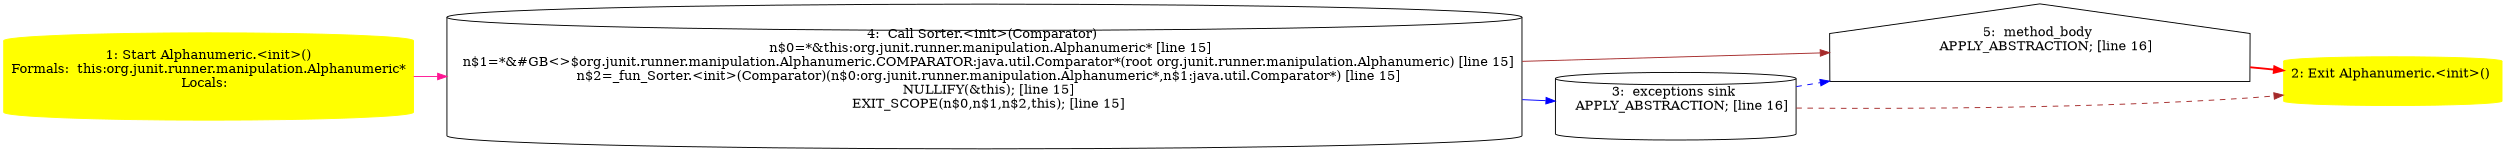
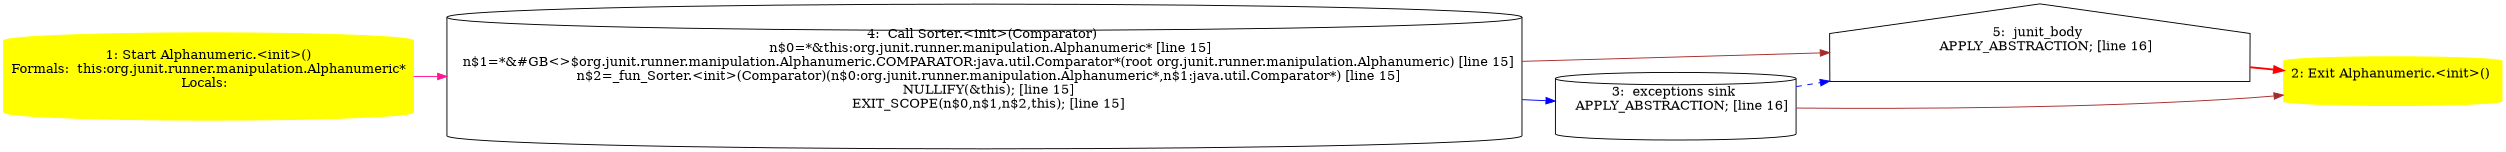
(2040, 47) -> (2040, 47)
(2035, 107) -> (2035, 107)
